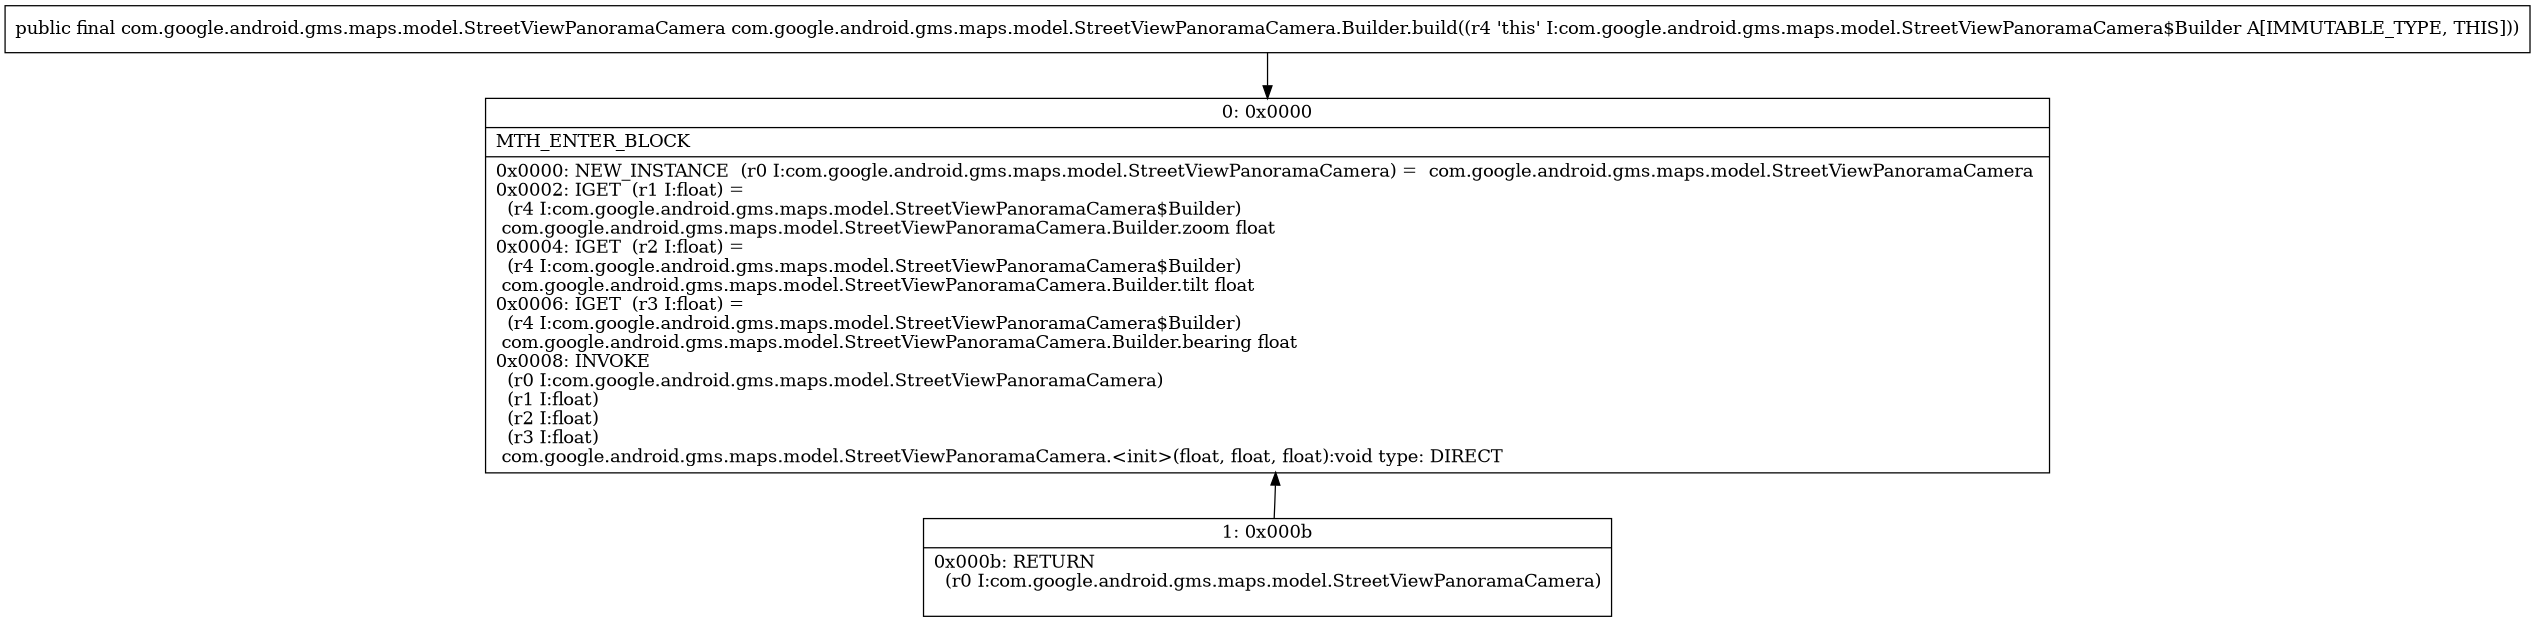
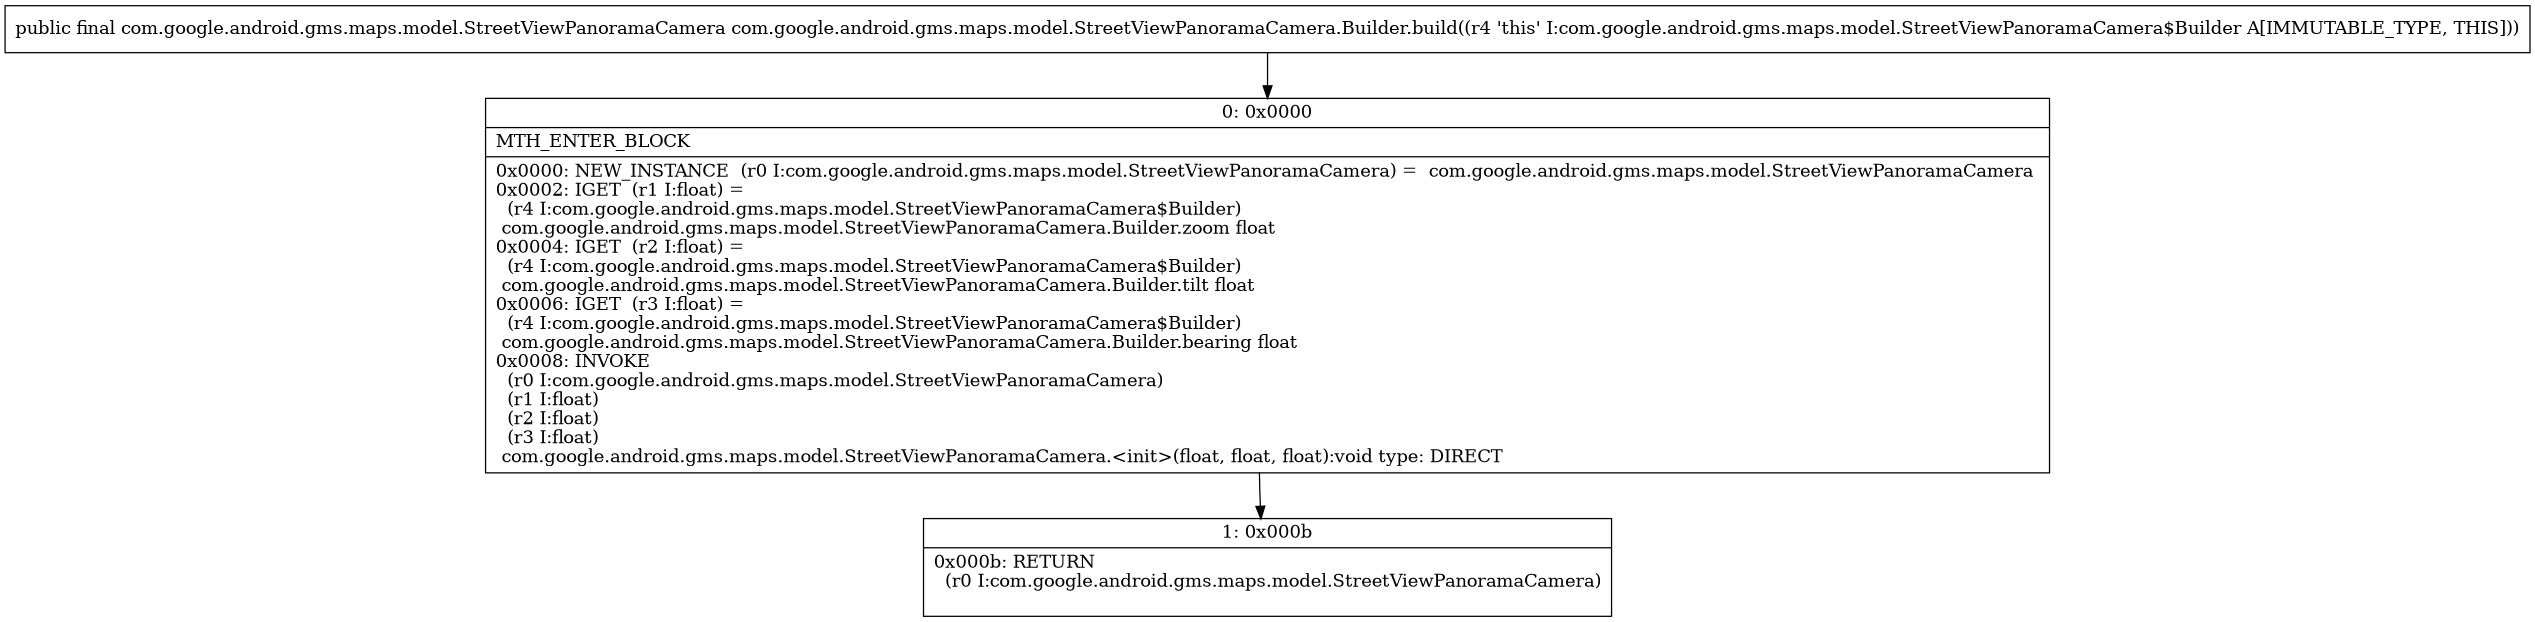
(1275, 502) -> (1260, 489)
